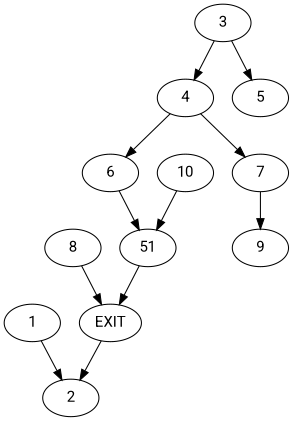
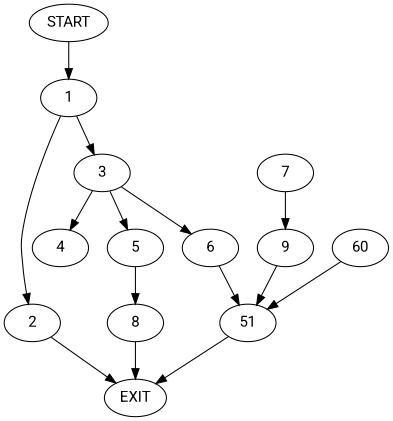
none -> (69, 23)
none -> (83, 131)
(152, 132) -> (152, 207)
(219, 132) -> none
(185, 173) -> (360, 248)
none -> (135, 280)
none -> (269, 281)
(93, 356) -> (79, 357)
